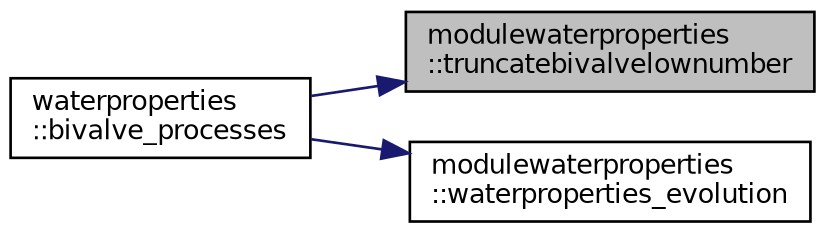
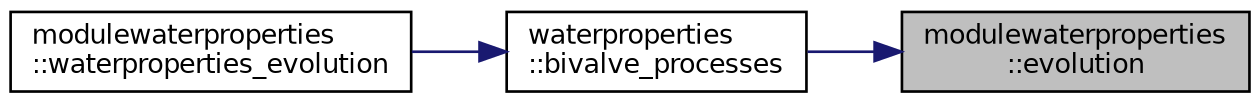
(610, 52) -> (1076, 52)
(346, 144) -> (446, 52)
